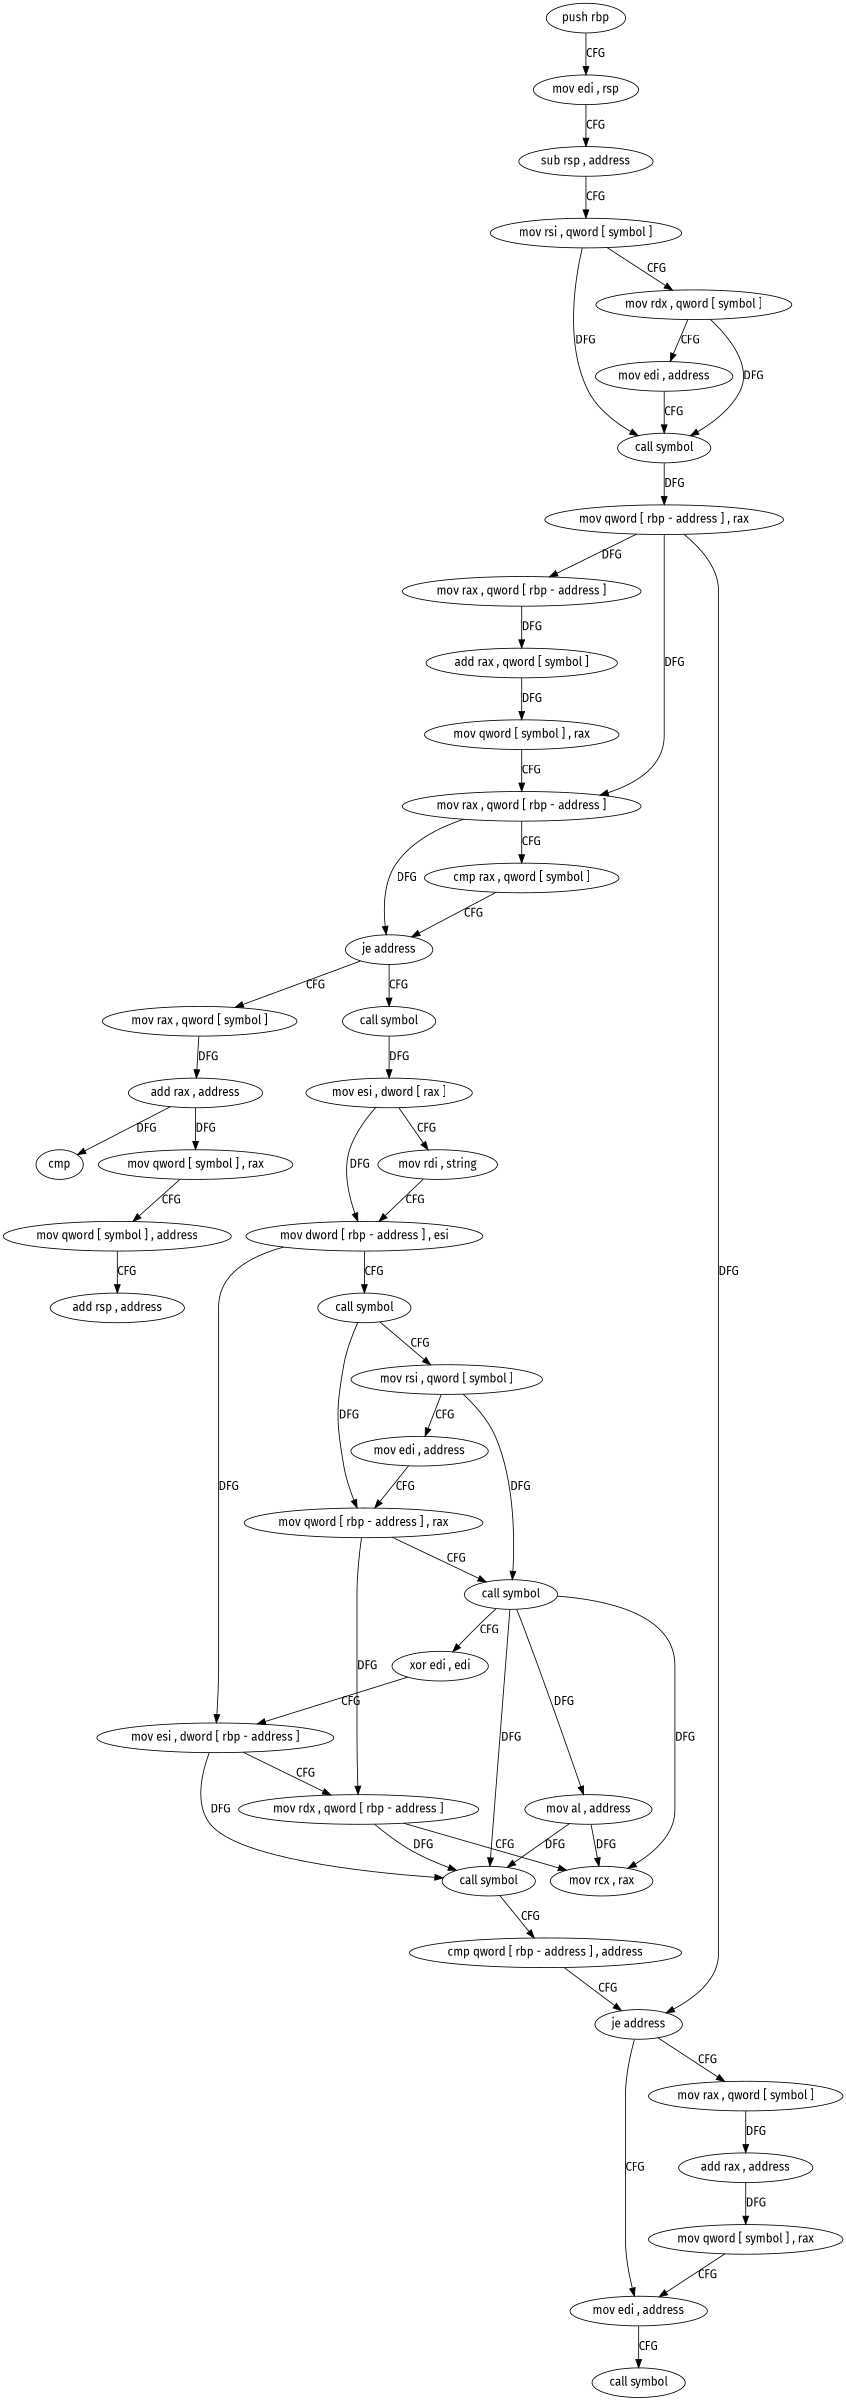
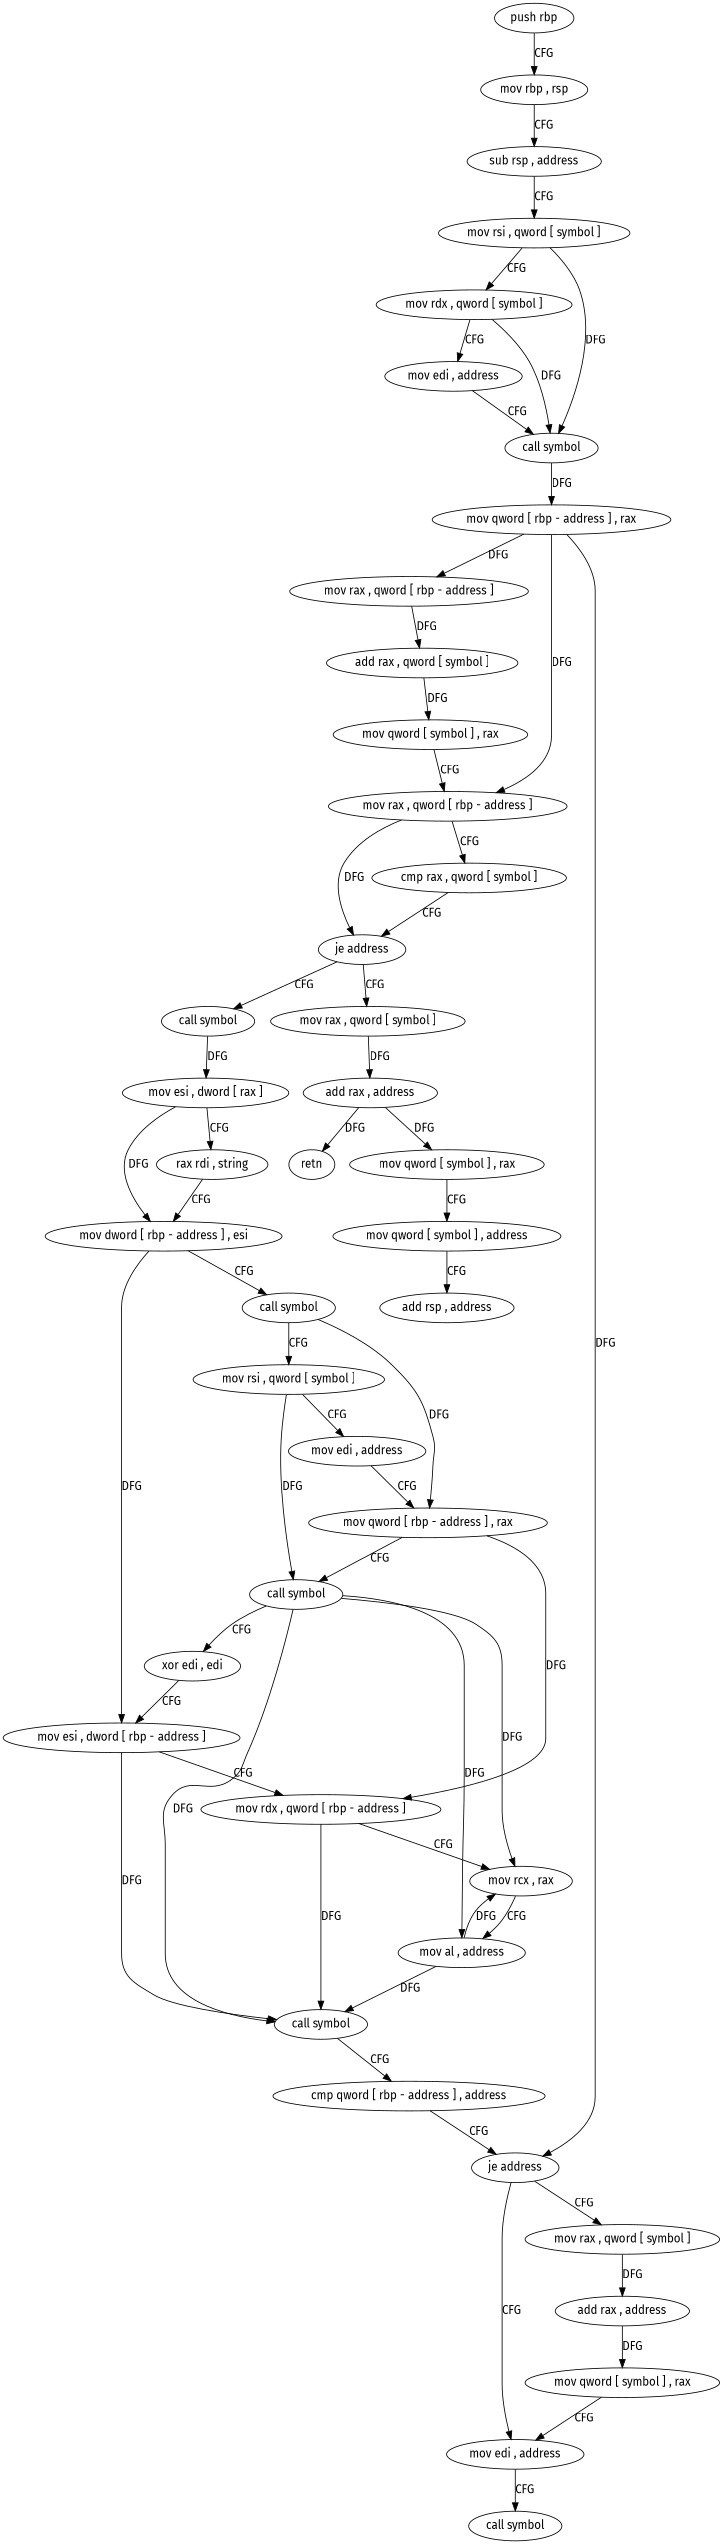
(586, 90) -> (534, 90)
(60, 1165) -> (312, 1165)
(438, 1165) -> (212, 1165)
none -> (505, 1916)
